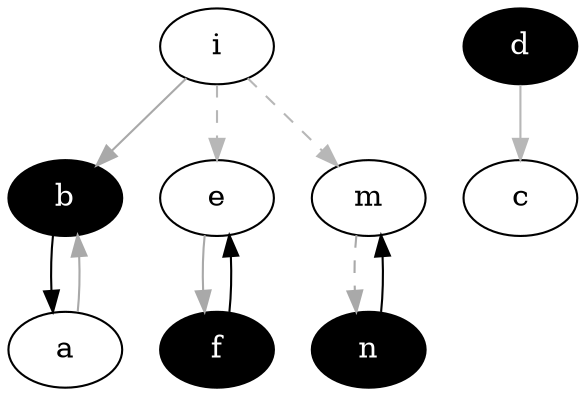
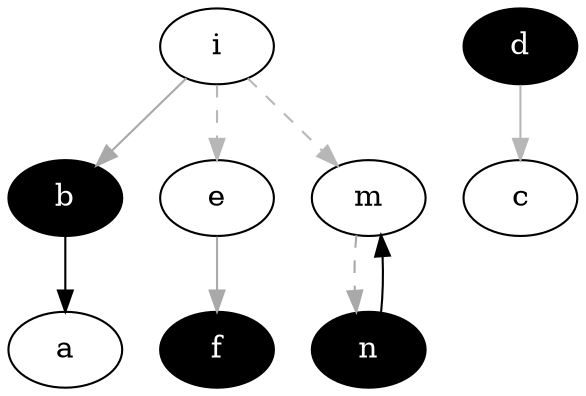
(79, 284) -> none
(231, 284) -> none
